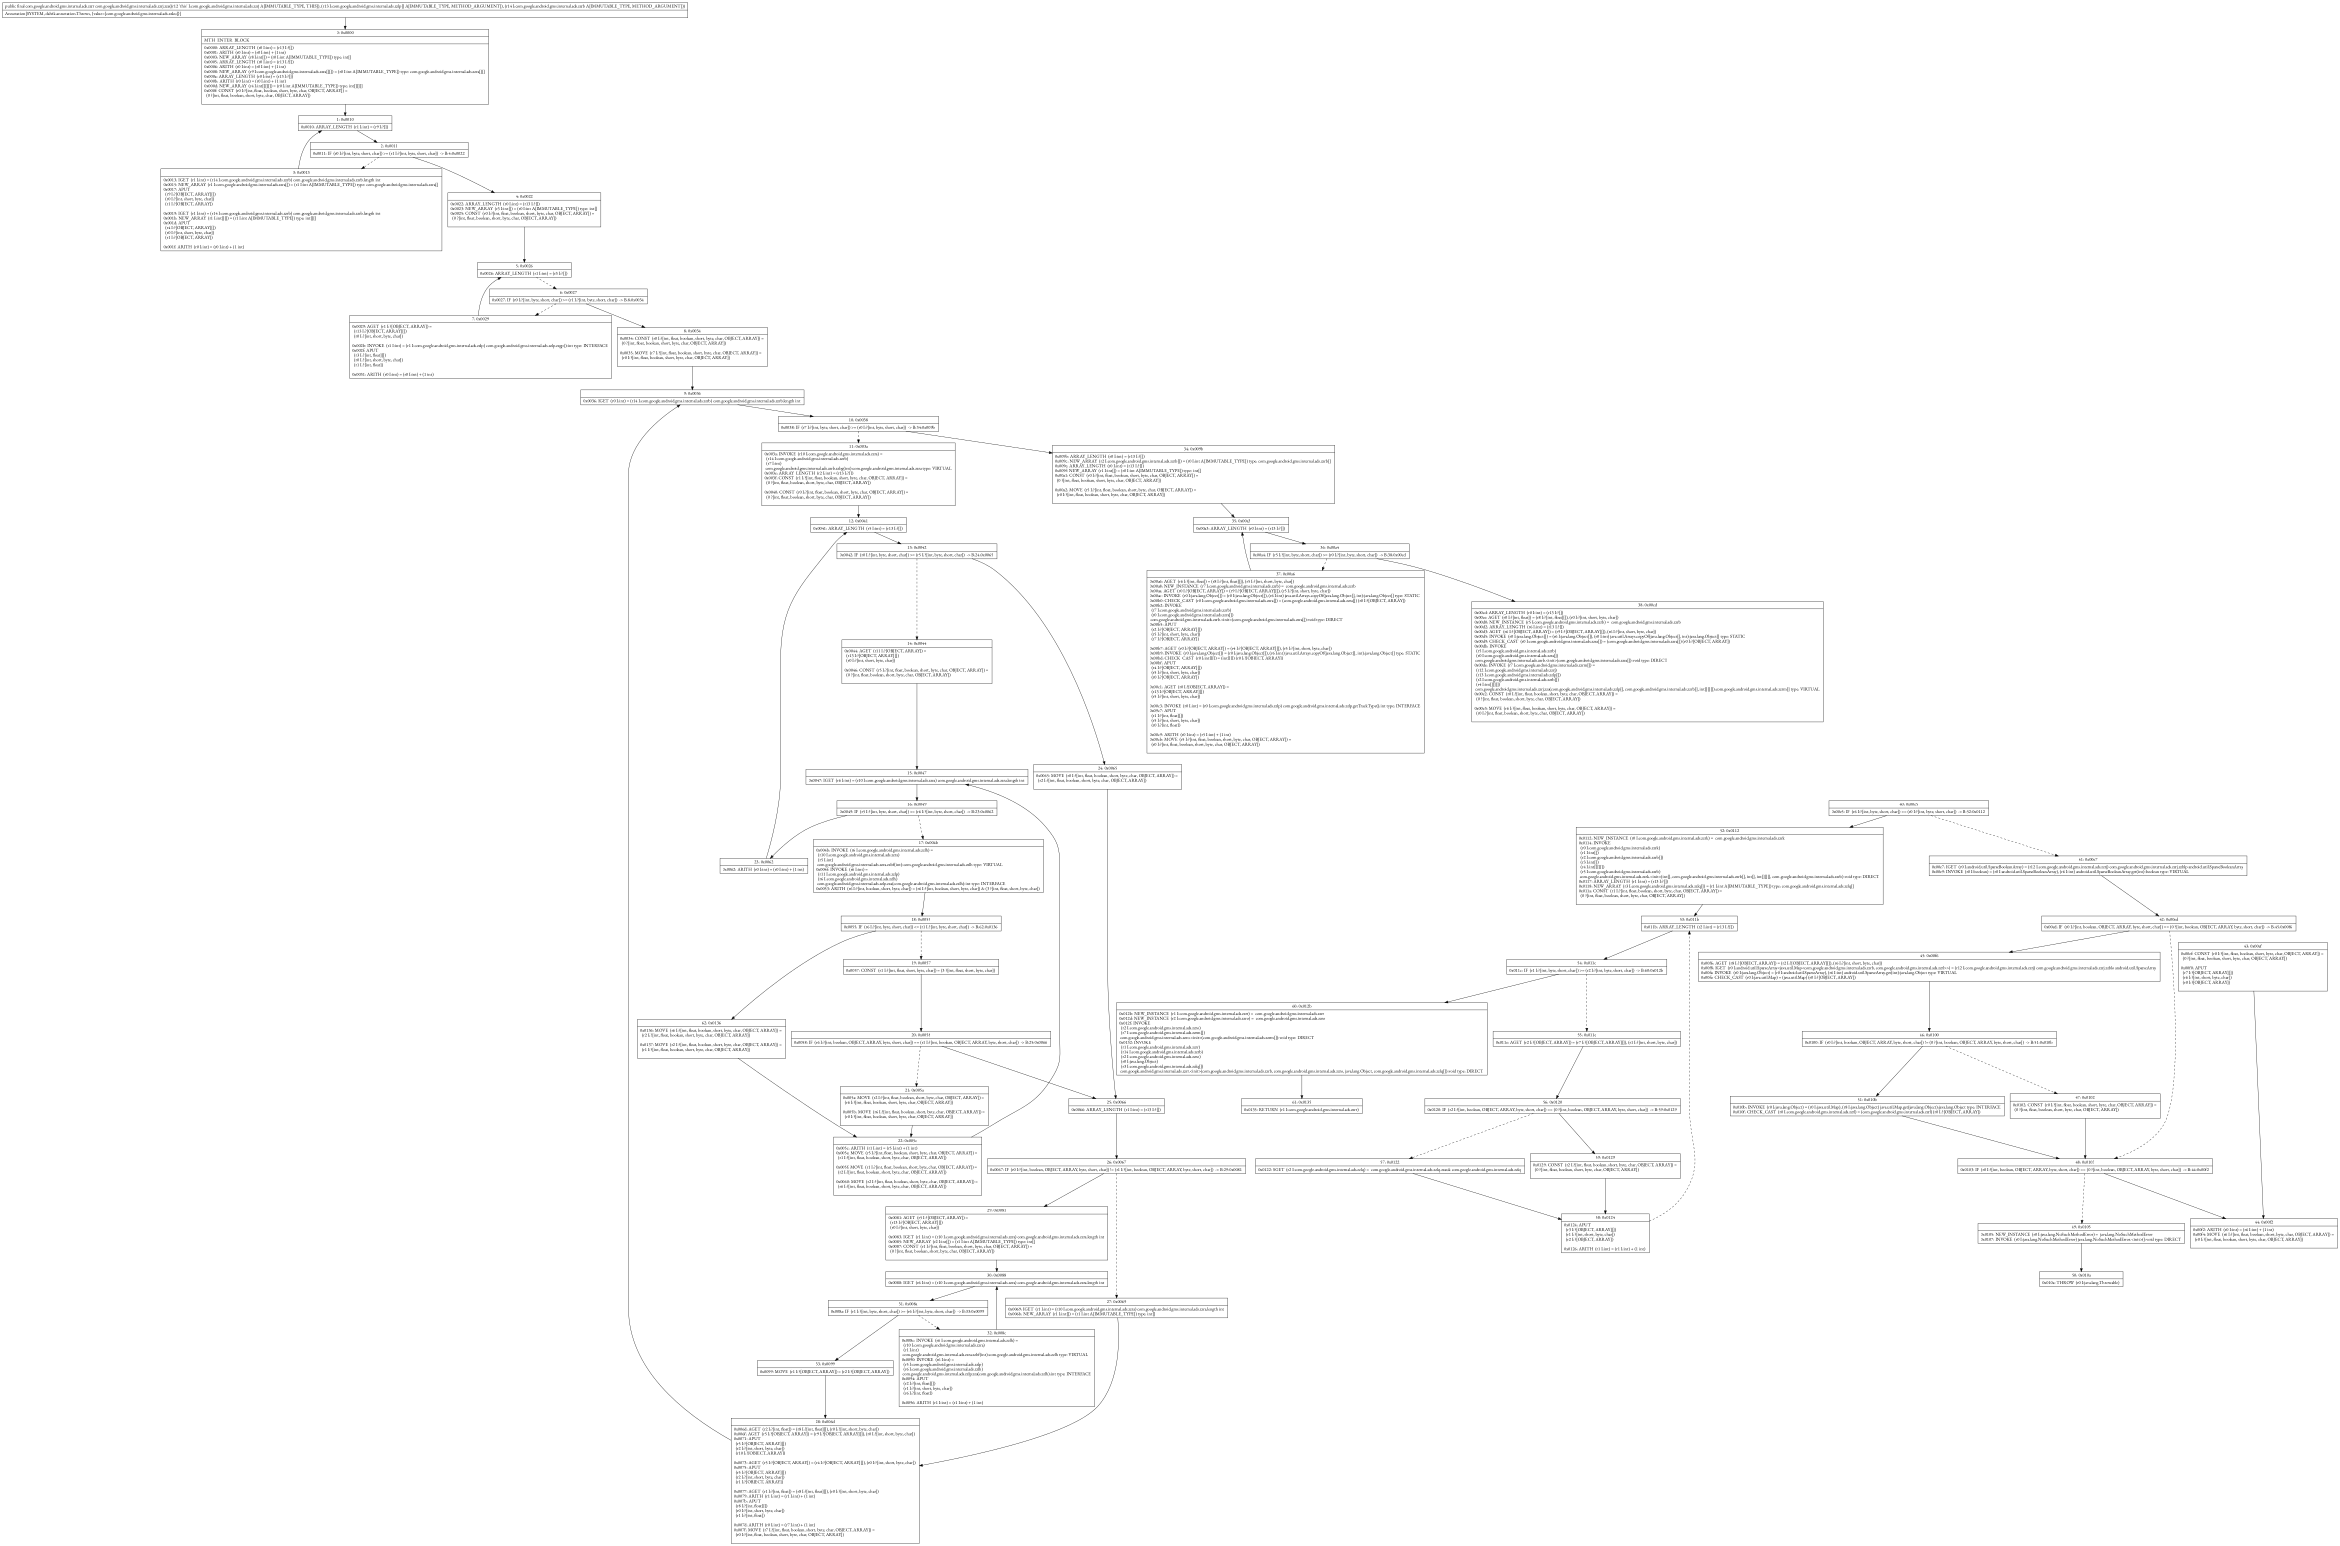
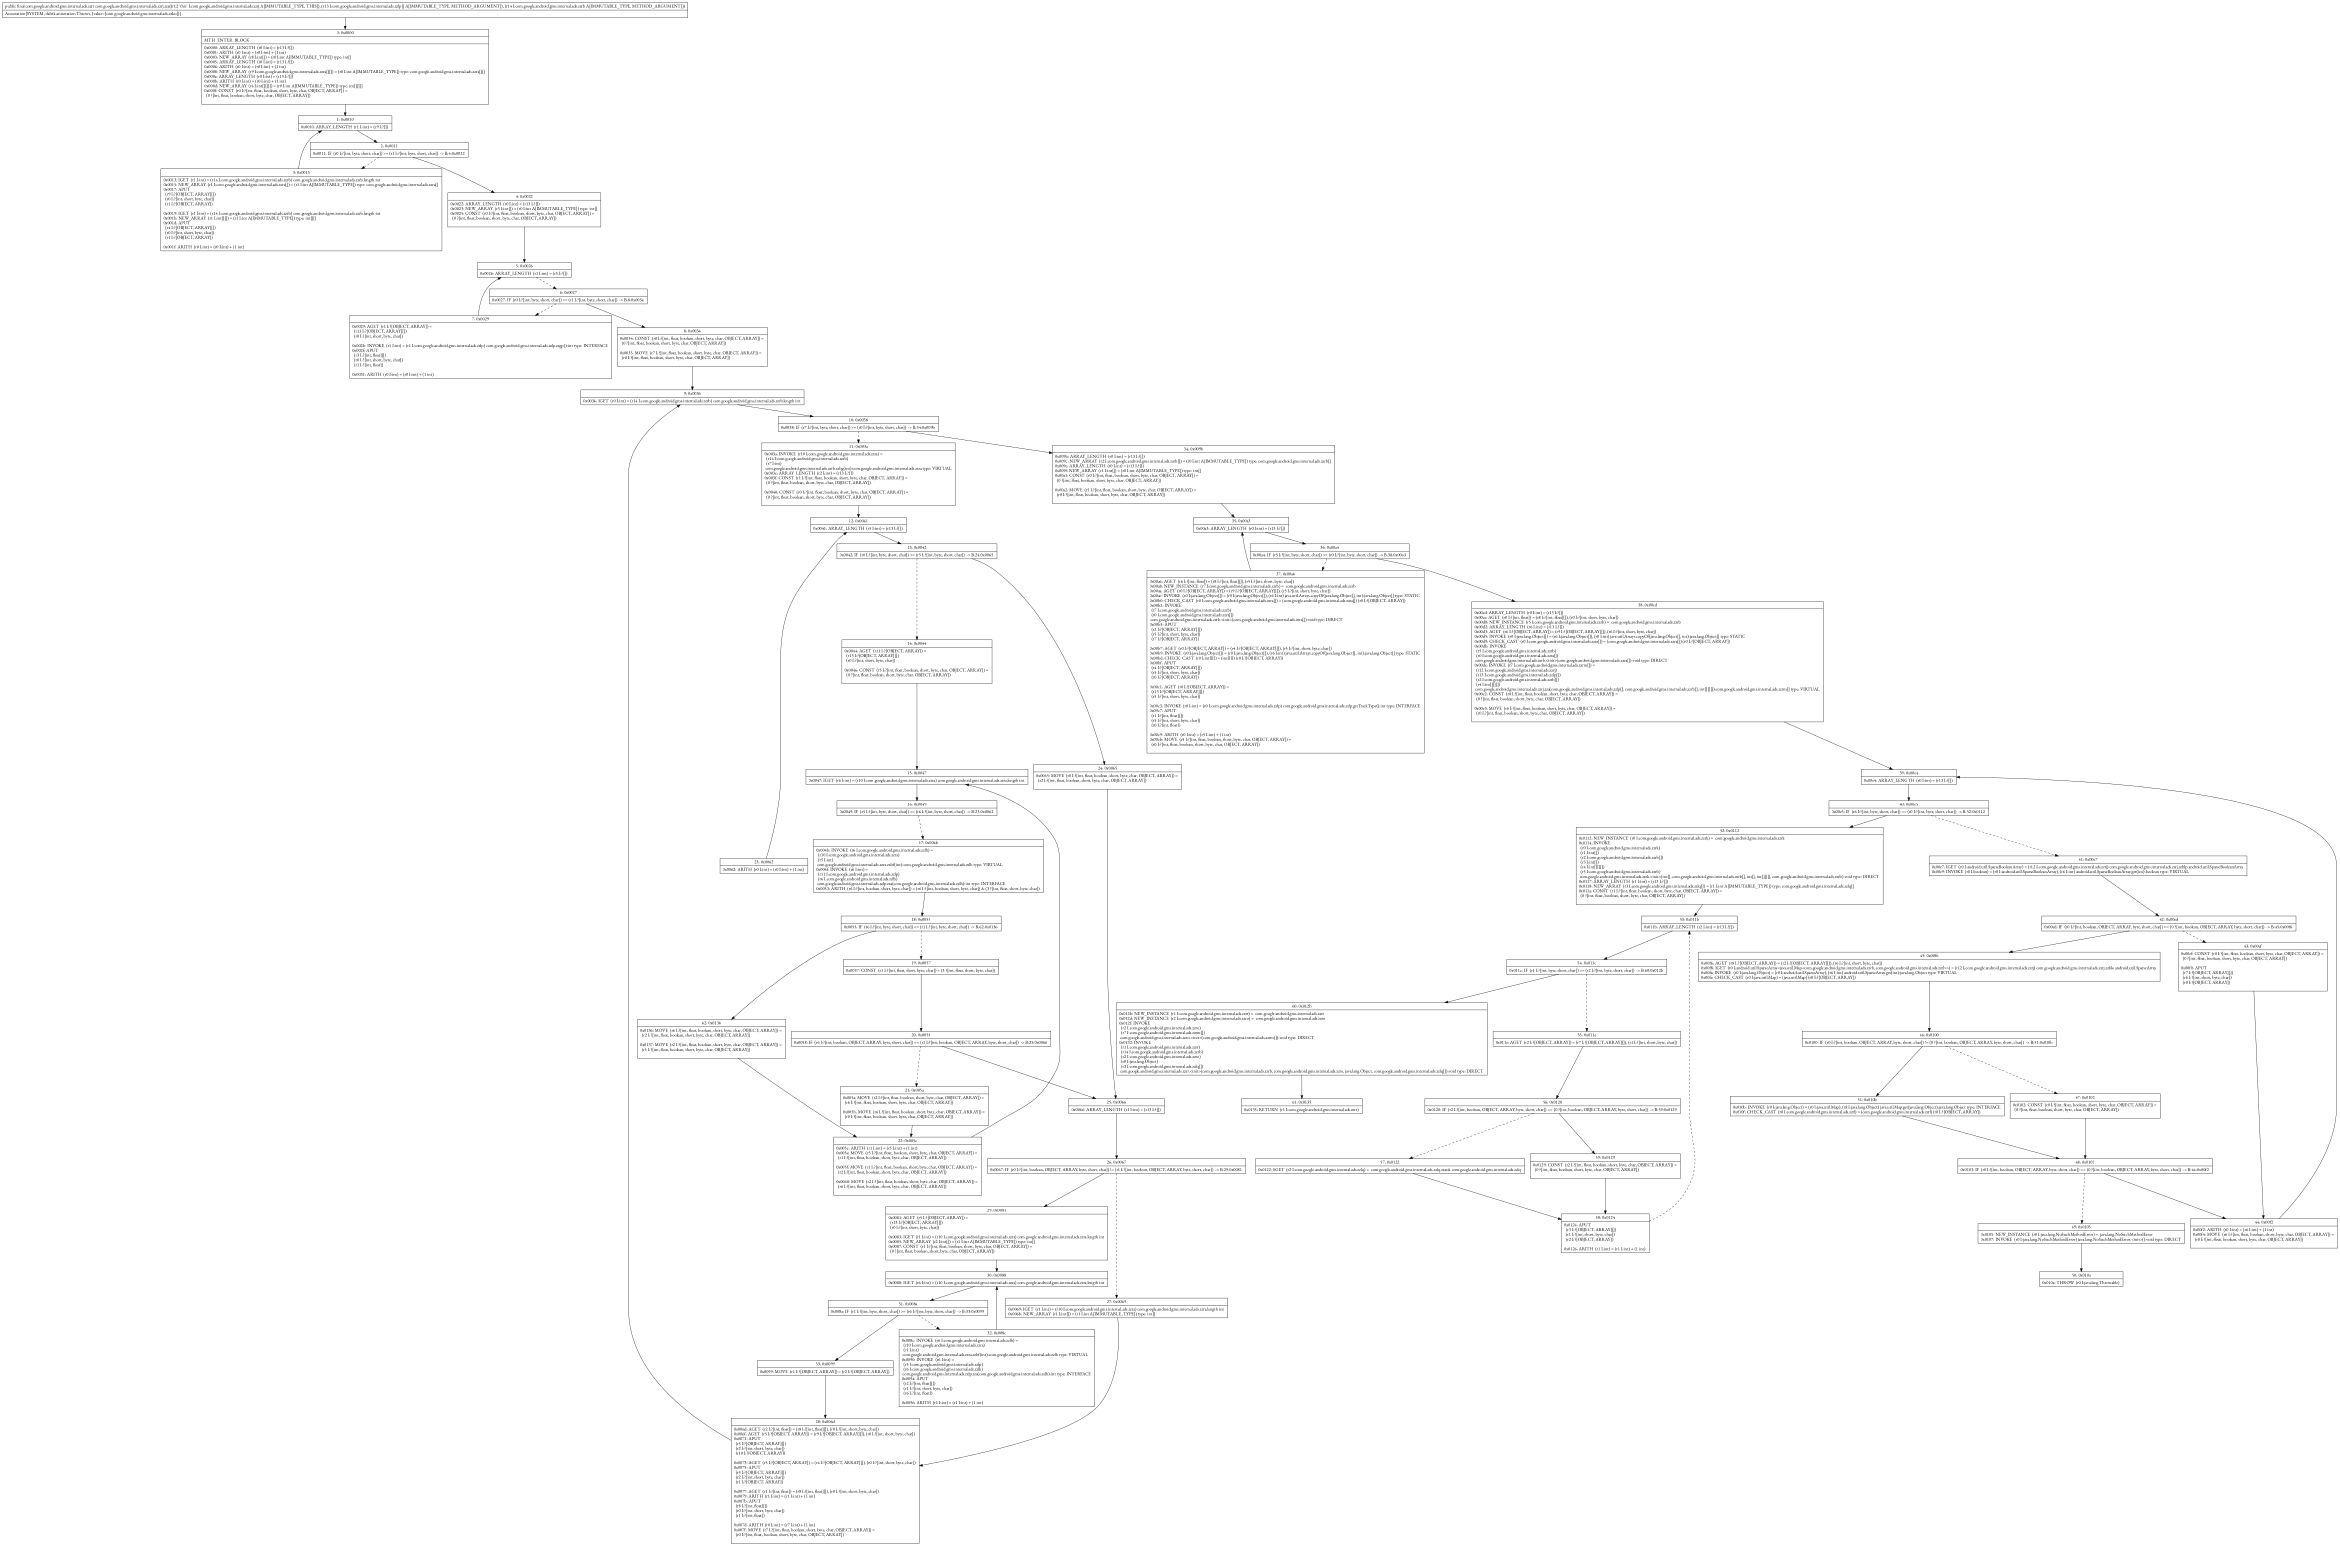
none -> (1909, 777)
(806, 829) -> none
(2175, 1057) -> (2193, 936)
